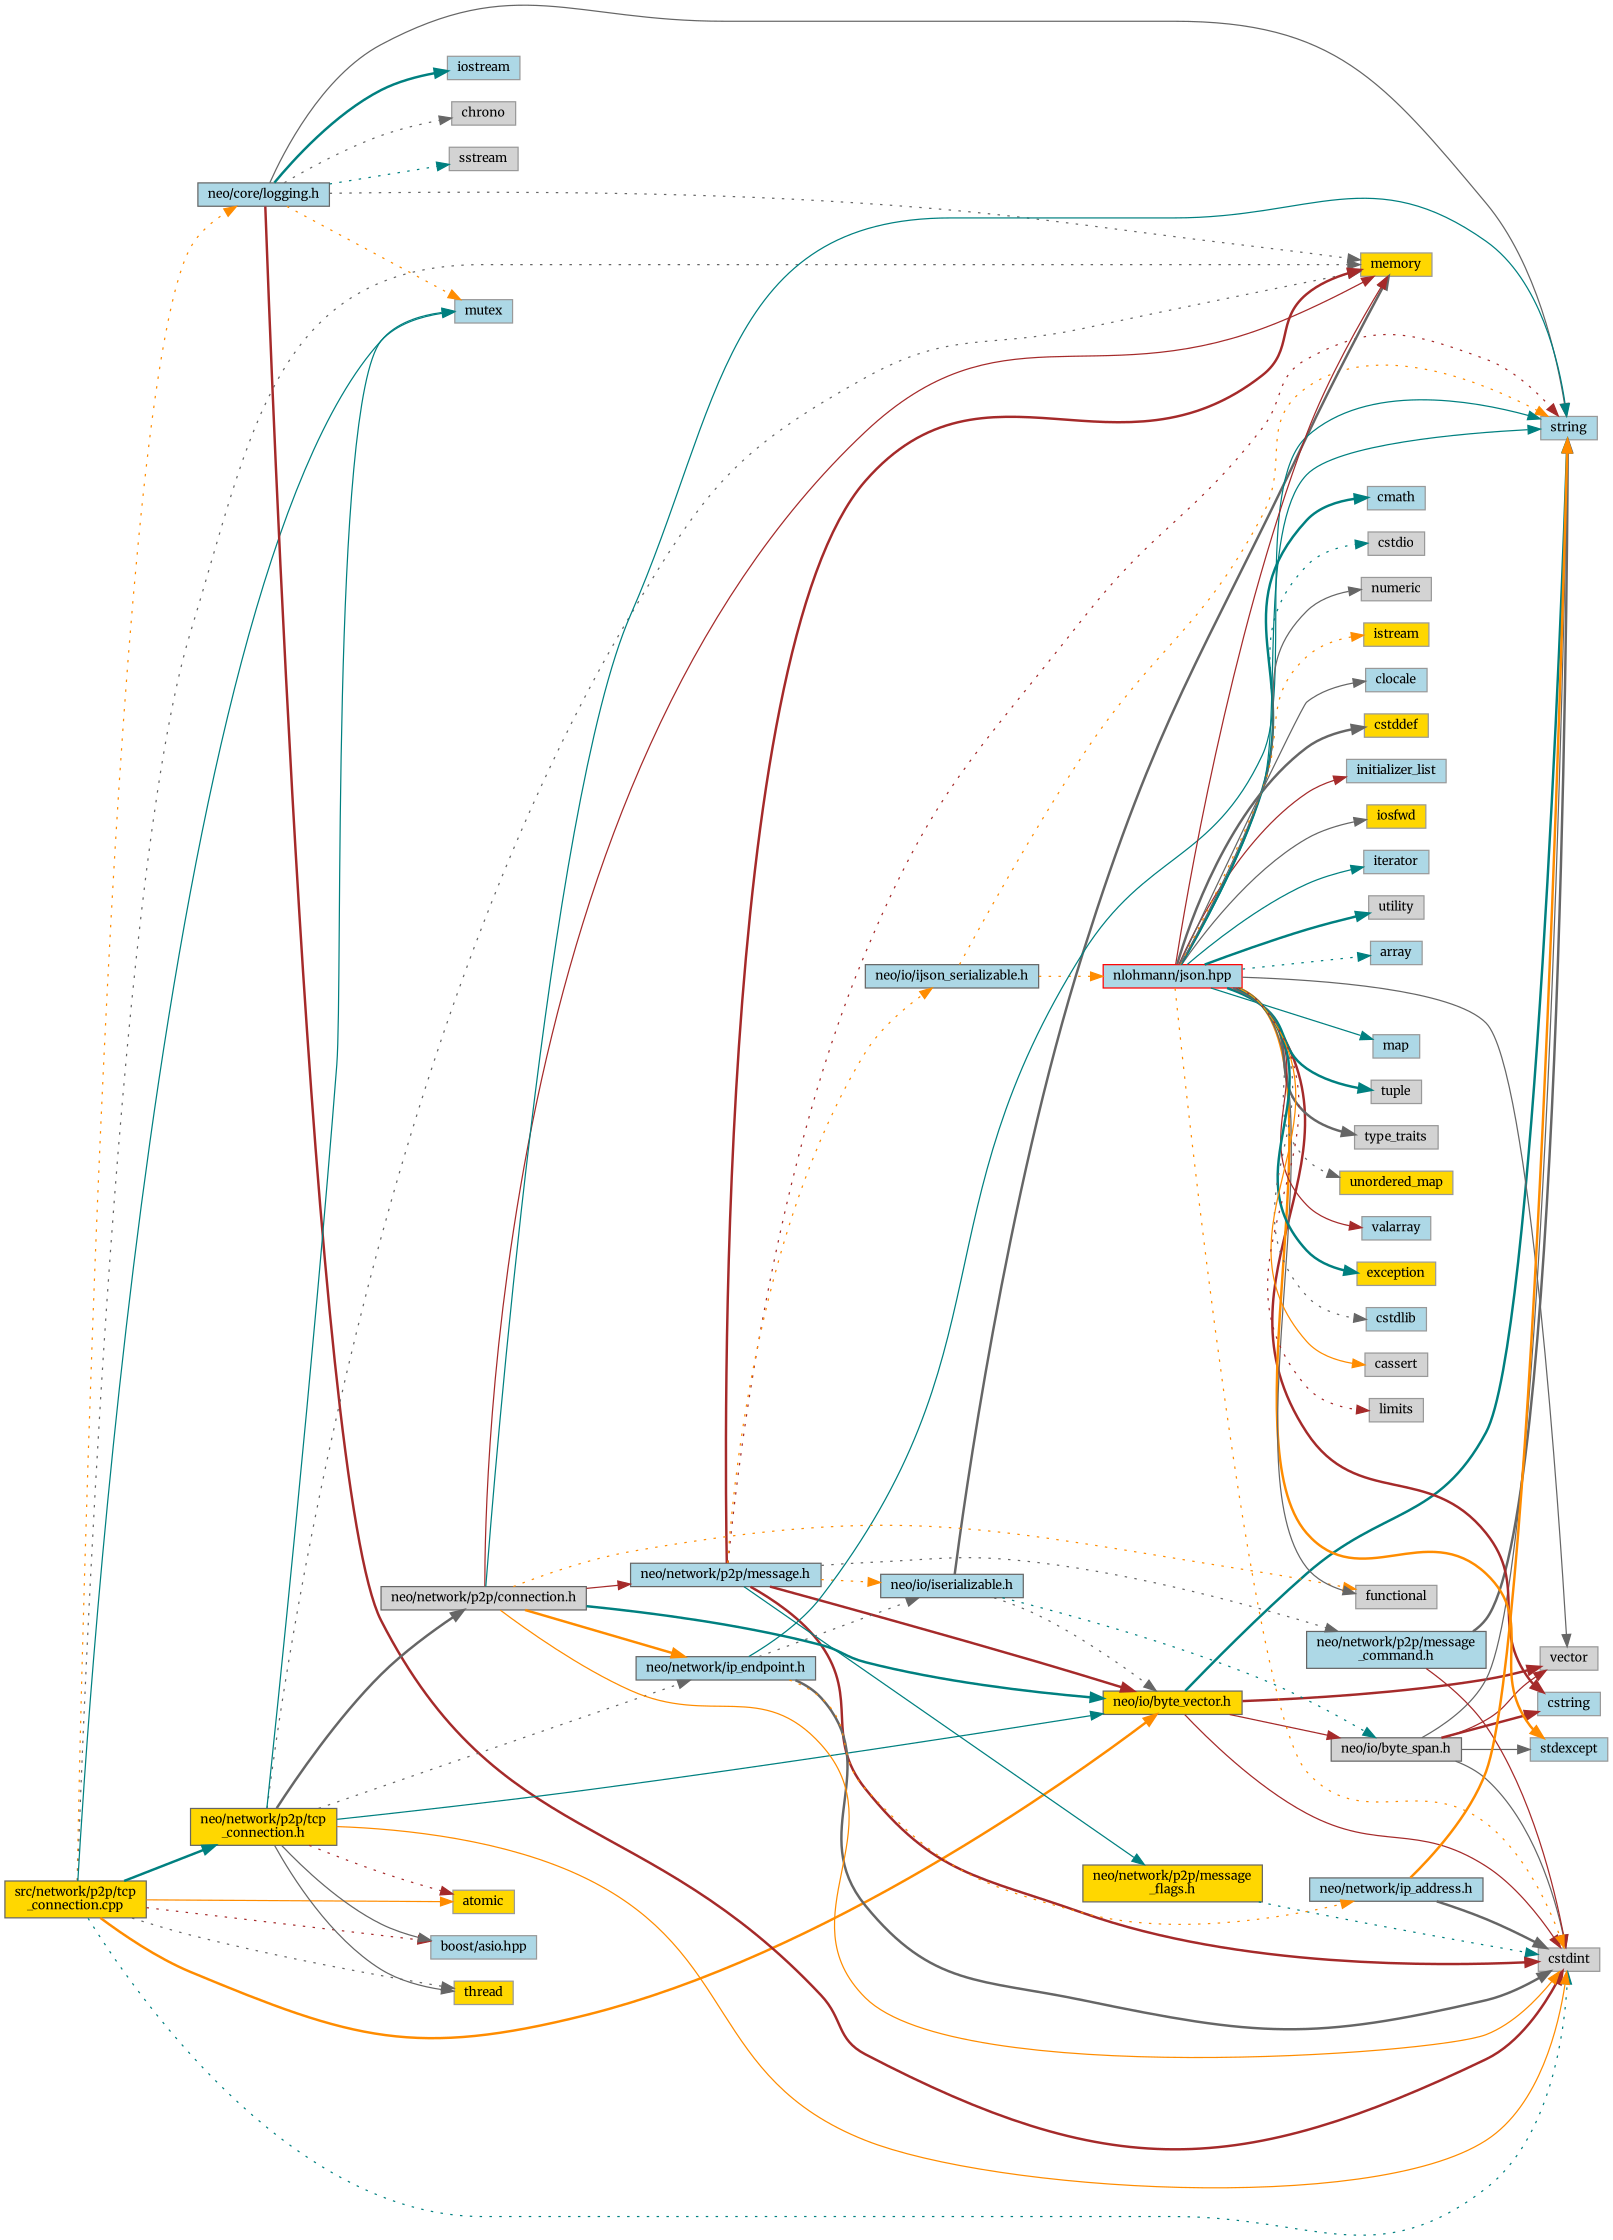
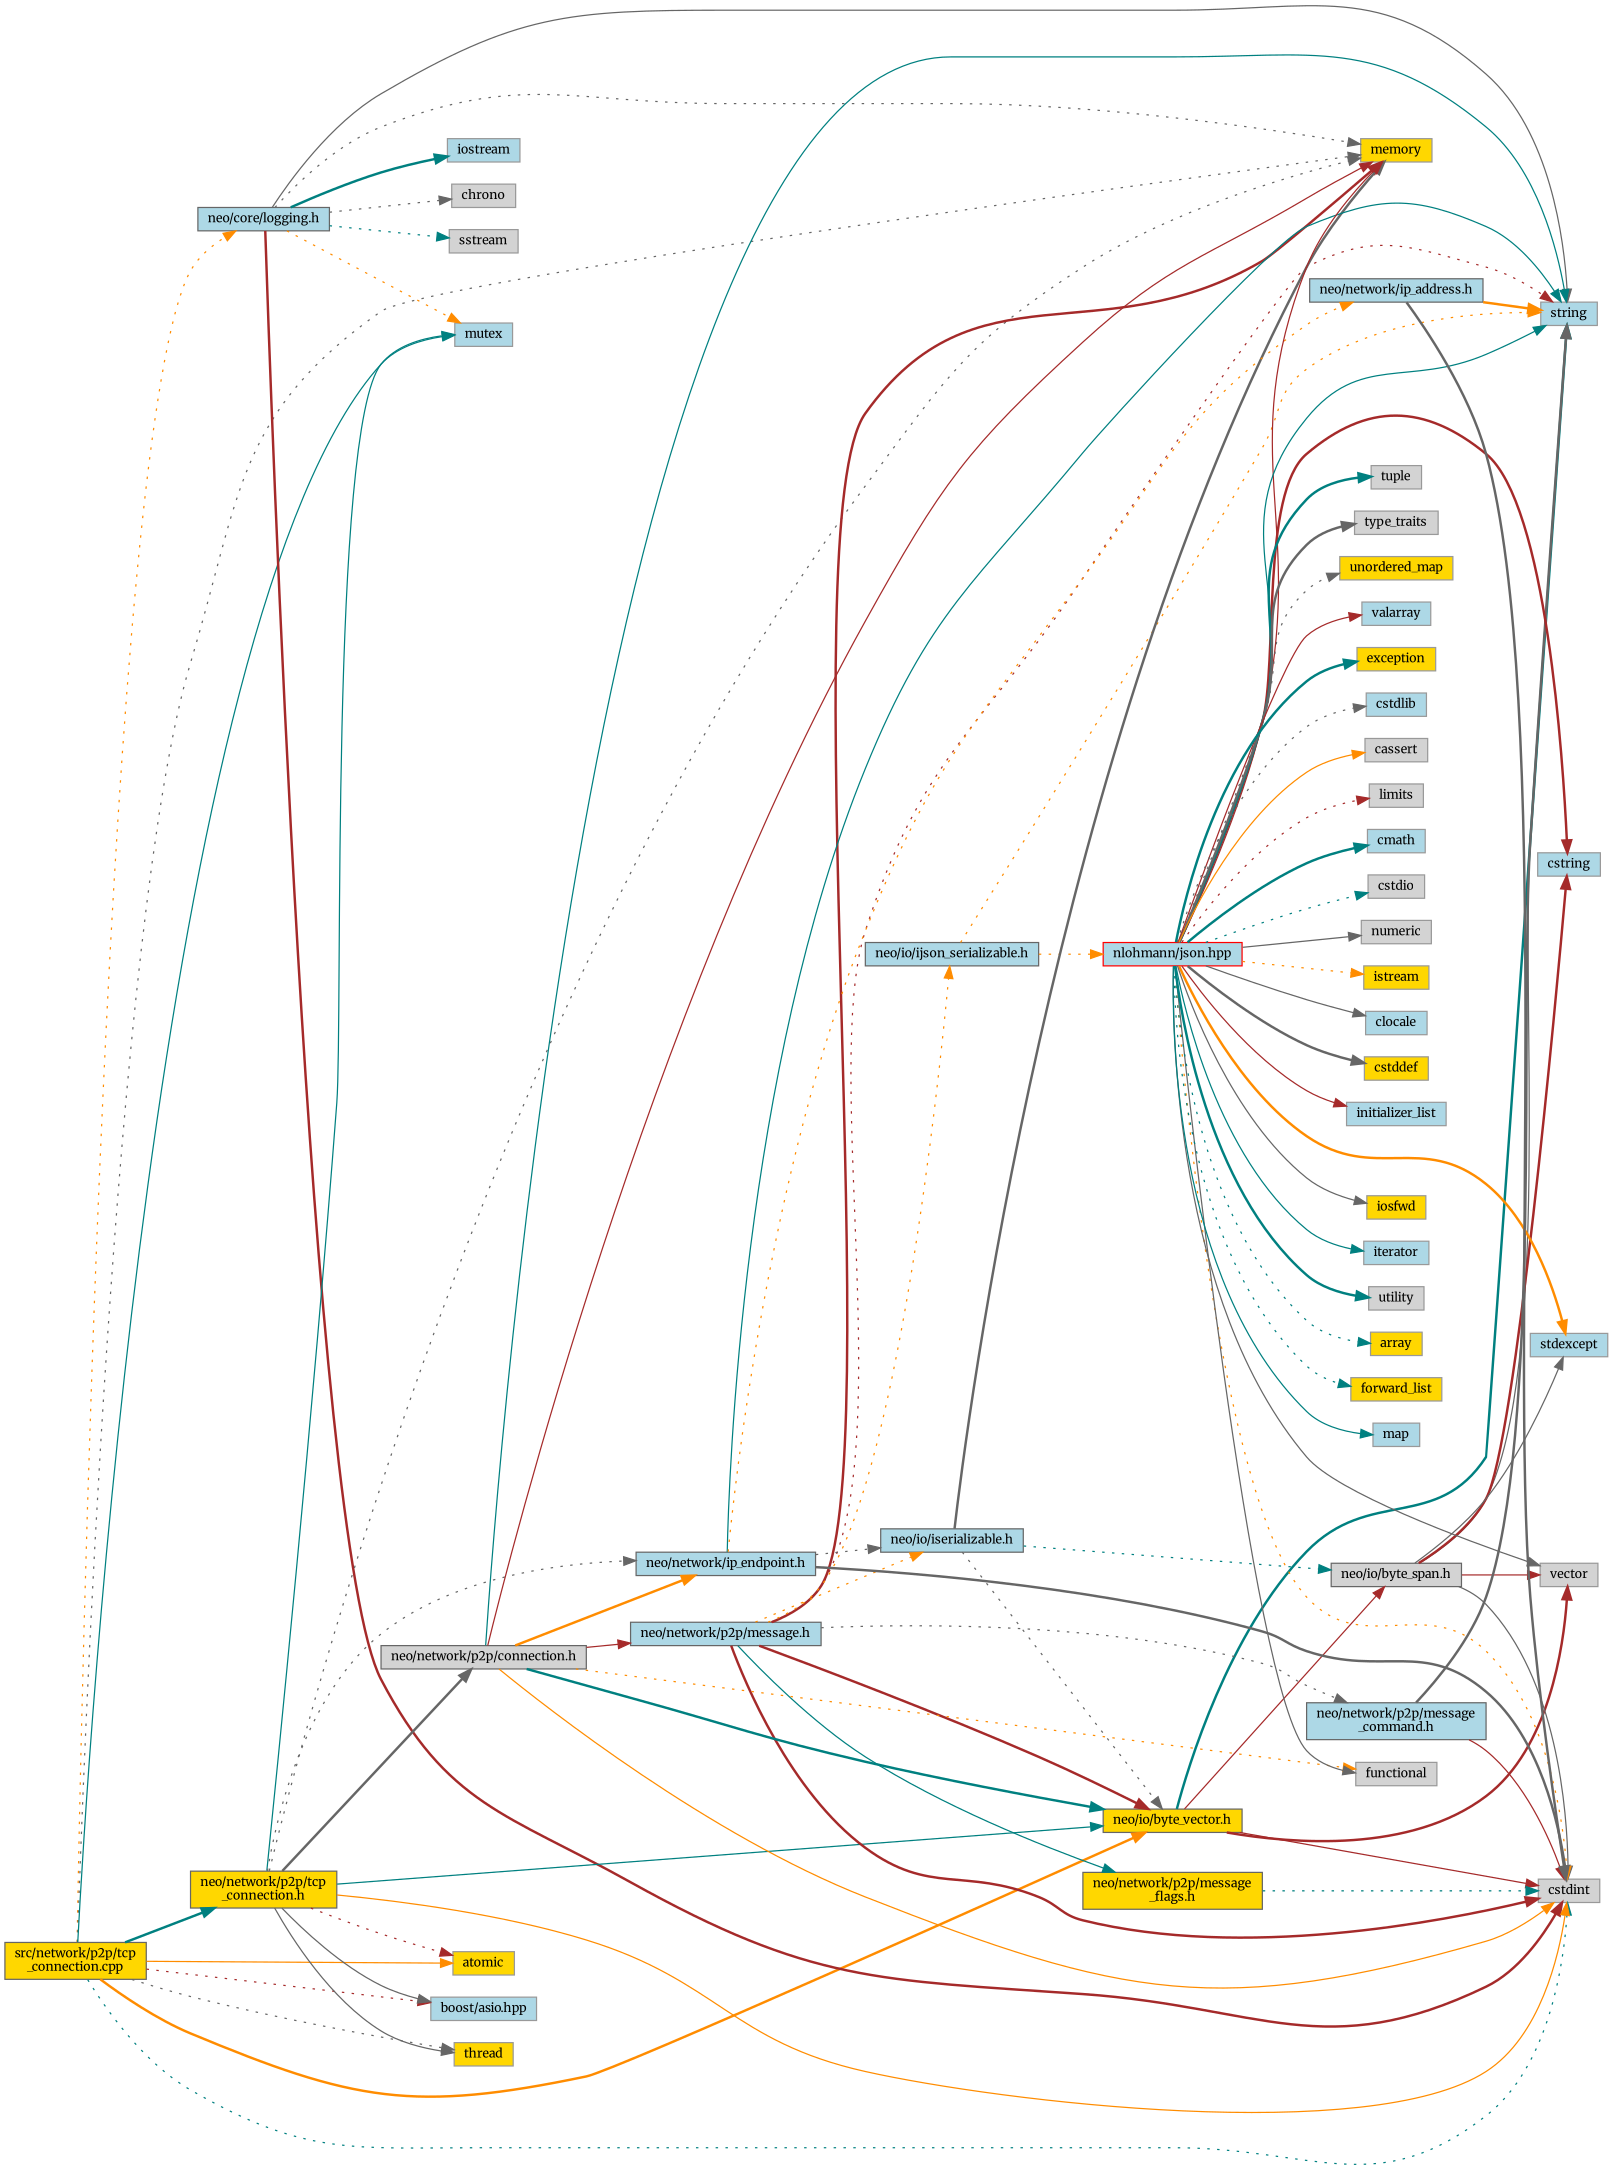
(1396, 953) -> (1396, 1344)
none -> (1396, 1389)
